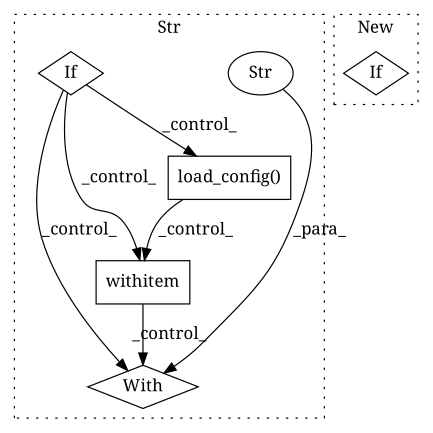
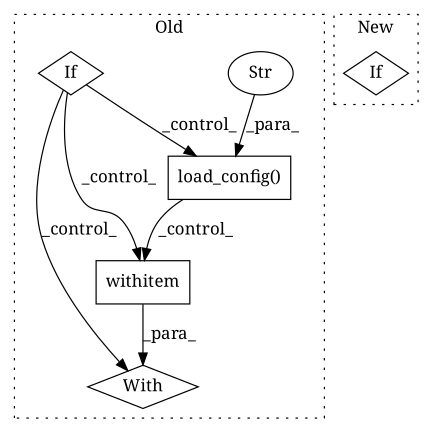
(169, 28) -> (169, 28)
(284, 243) -> (247, 120)
(170, 335) -> (170, 335)
